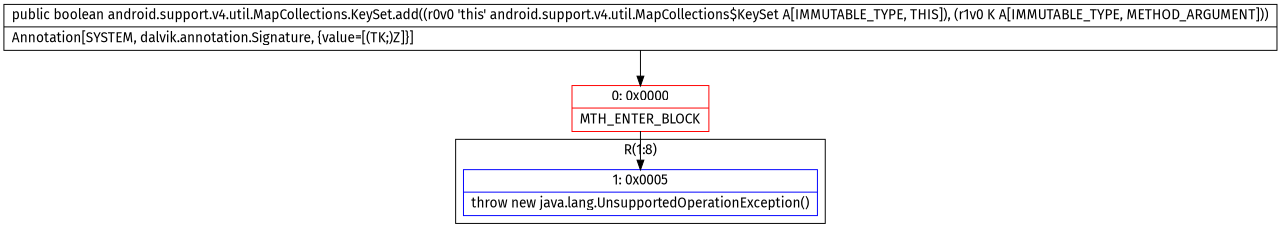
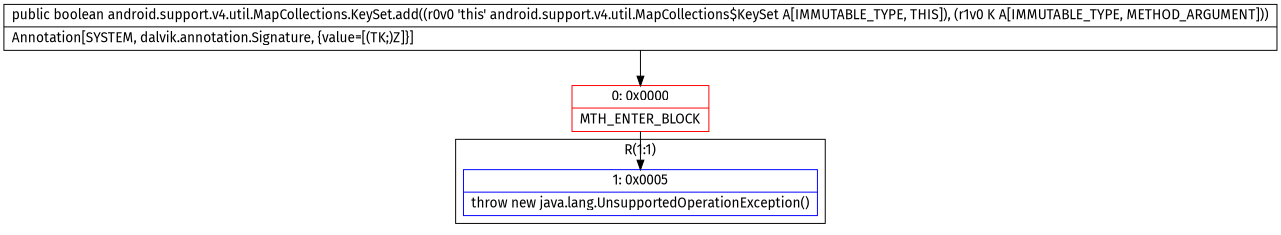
(640, 151) -> (640, 151)
